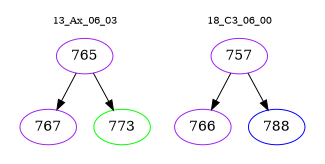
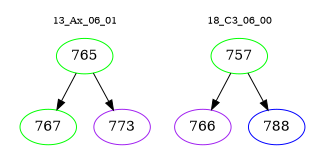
(85, 21) -> (85, 21)
(85, 56) -> (85, 56)
(239, 56) -> (239, 56)
(48, 127) -> (48, 127)
(122, 127) -> (122, 127)
